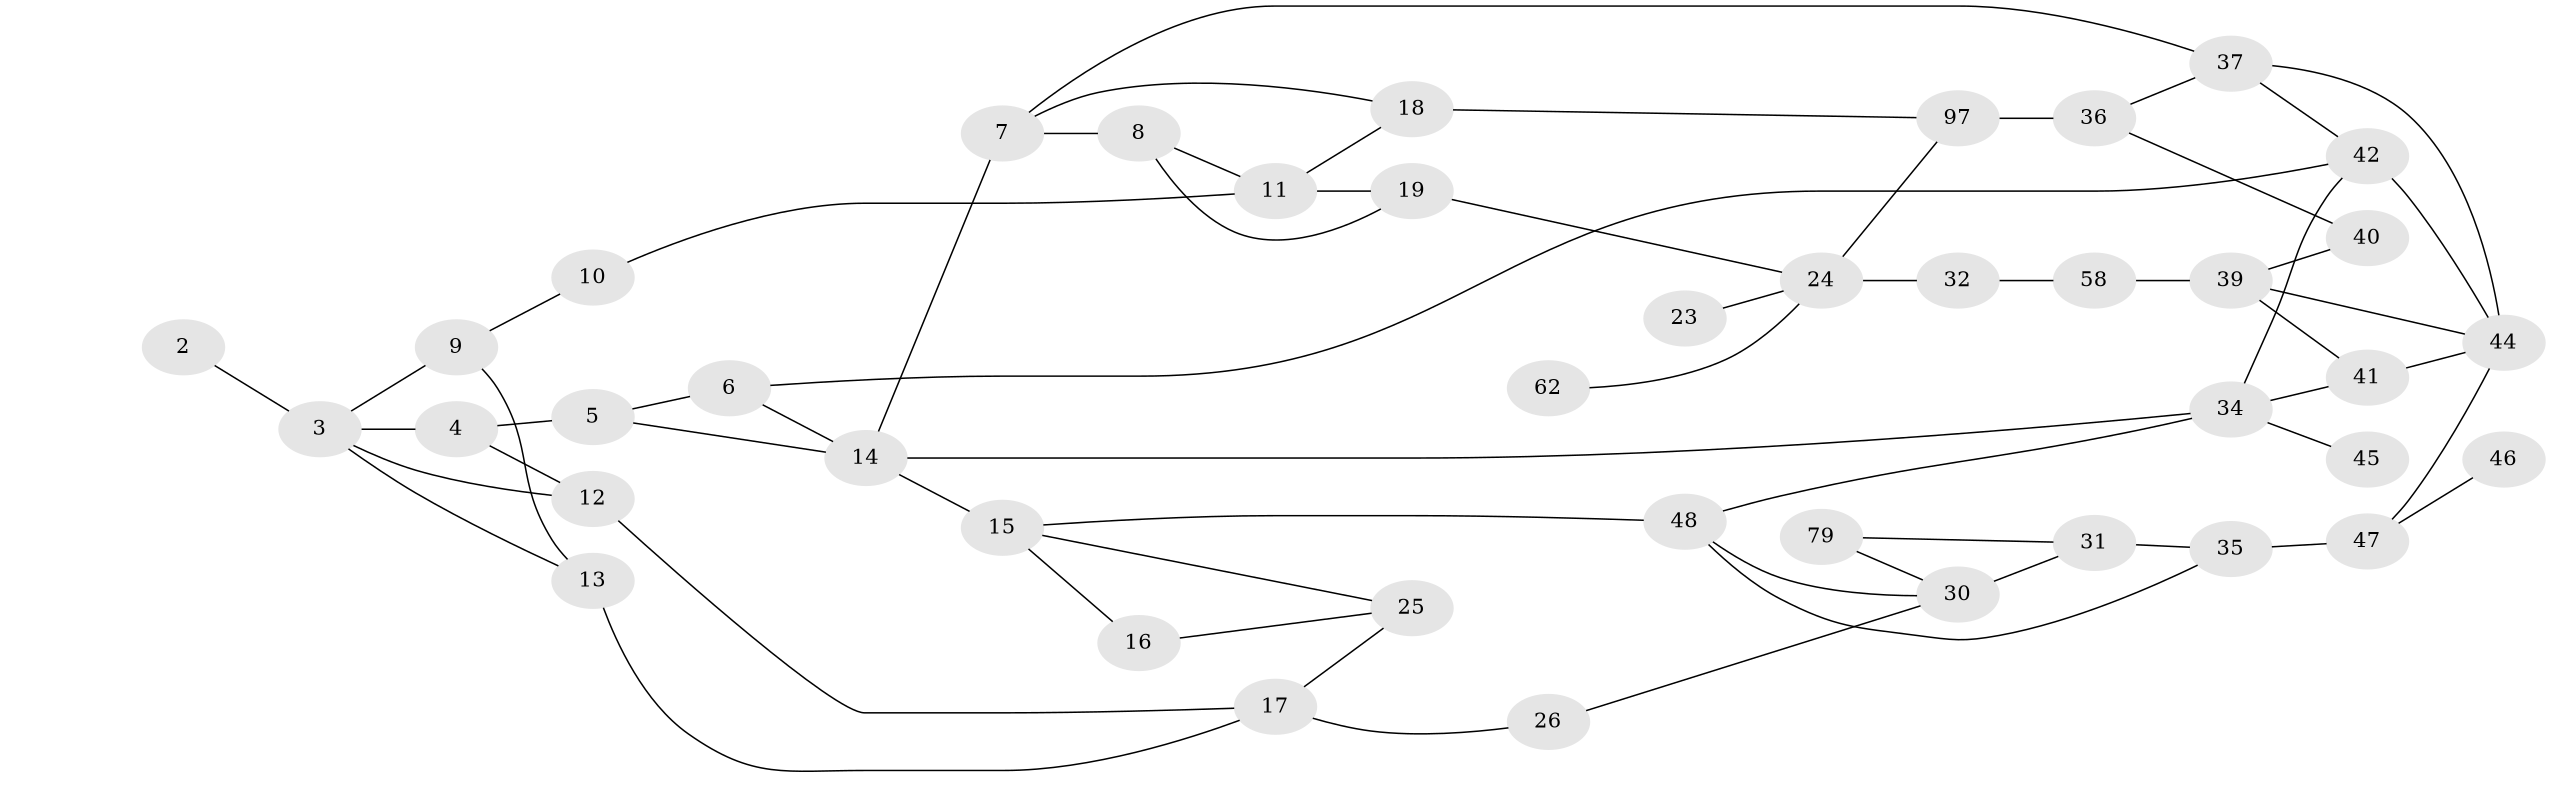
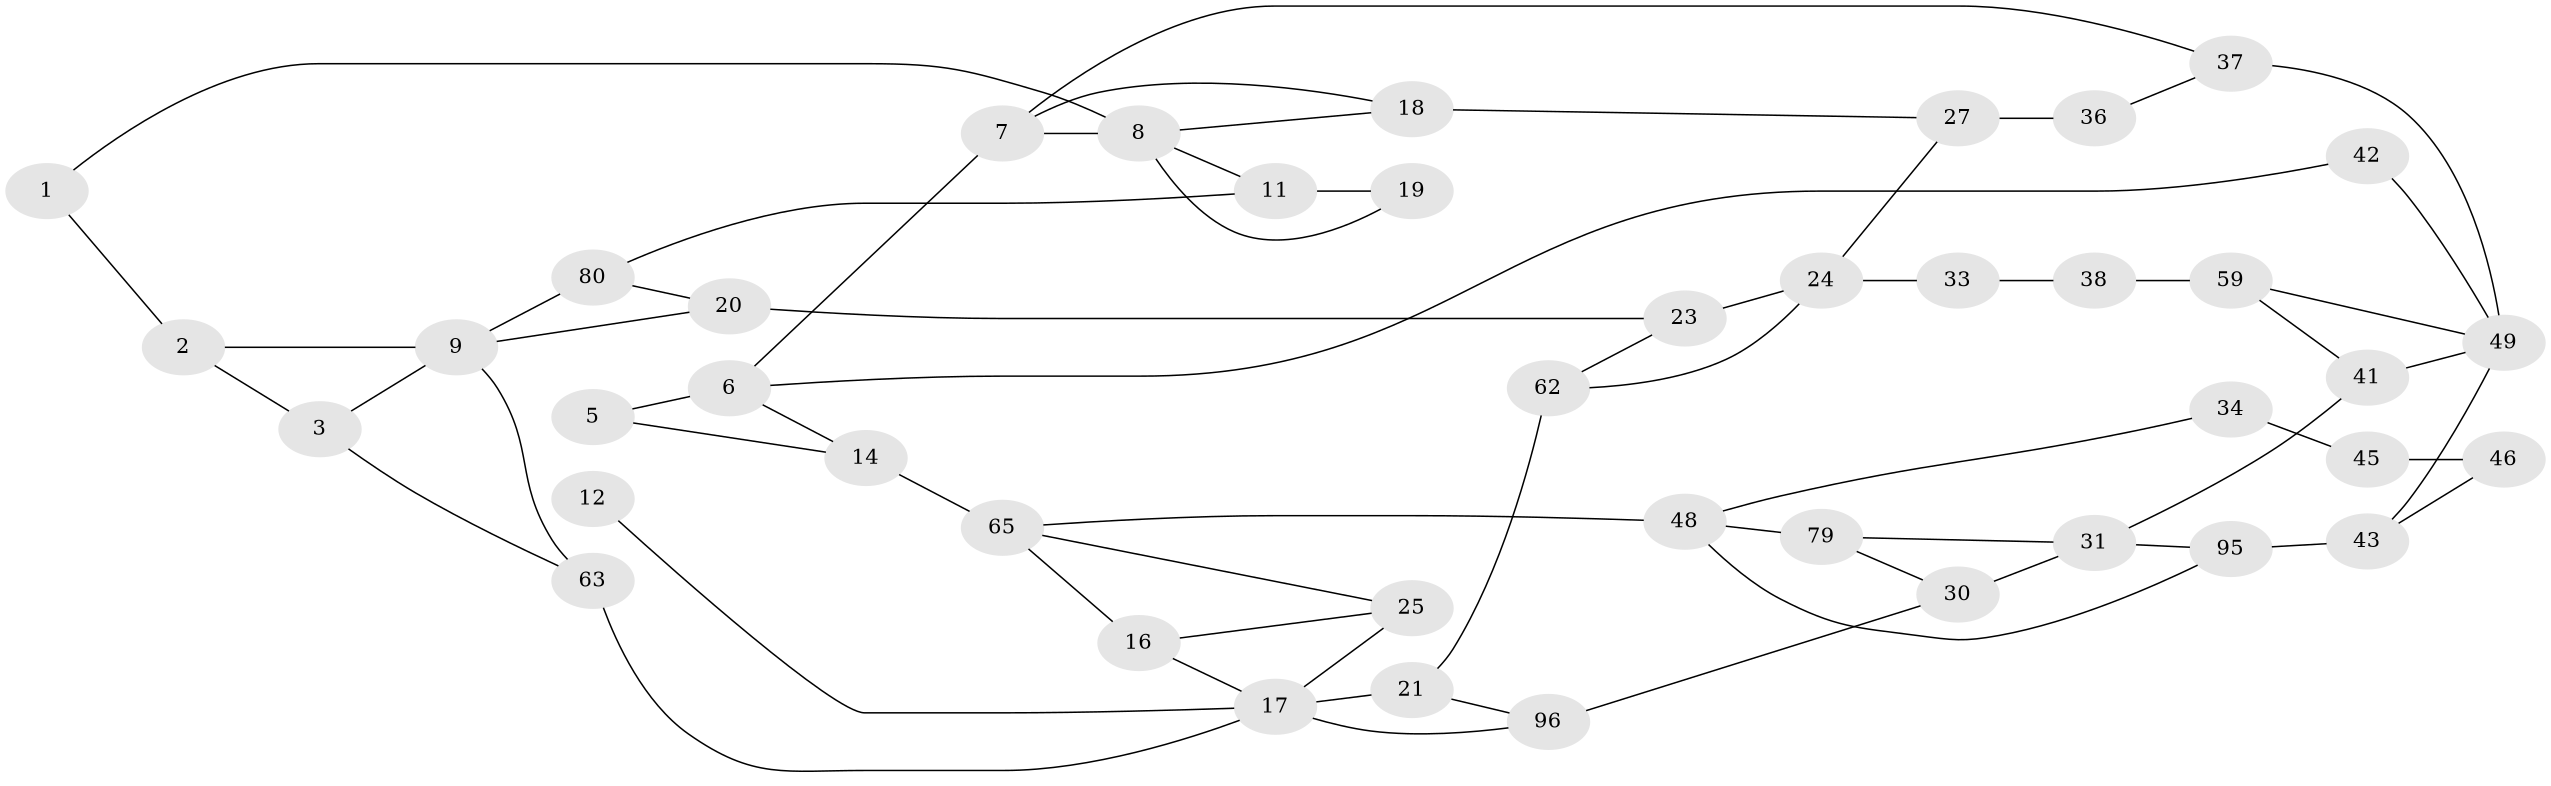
(2299, 110) -> none
(1958, 118) -> (1958, 118)
(1344, 150) -> (1275, 121)
none -> (47, 191)
(1617, 236) -> none
(2368, 238) -> none
(593, 278) -> (593, 278)
(2289, 278) -> none
(1958, 281) -> (1958, 281)
(2095, 281) -> (2095, 281)
(2231, 281) -> (2231, 281)
(934, 296) -> (866, 261)
none -> (730, 306)
(2504, 343) -> (2504, 343)
none -> (320, 347)
none -> (1617, 353)
(2299, 394) -> (2239, 470)
(457, 429) -> none
(1550, 456) -> none
none -> (2425, 460)
(450, 479) -> none
(1003, 528) -> (1003, 528)
(2368, 541) -> (2368, 541)
(2231, 549) -> (2231, 549)
(593, 581) -> (593, 581)
(1810, 586) -> (1753, 529)
none -> (1207, 675)
none -> (1412, 690)
(1549, 722) -> (1549, 722)
